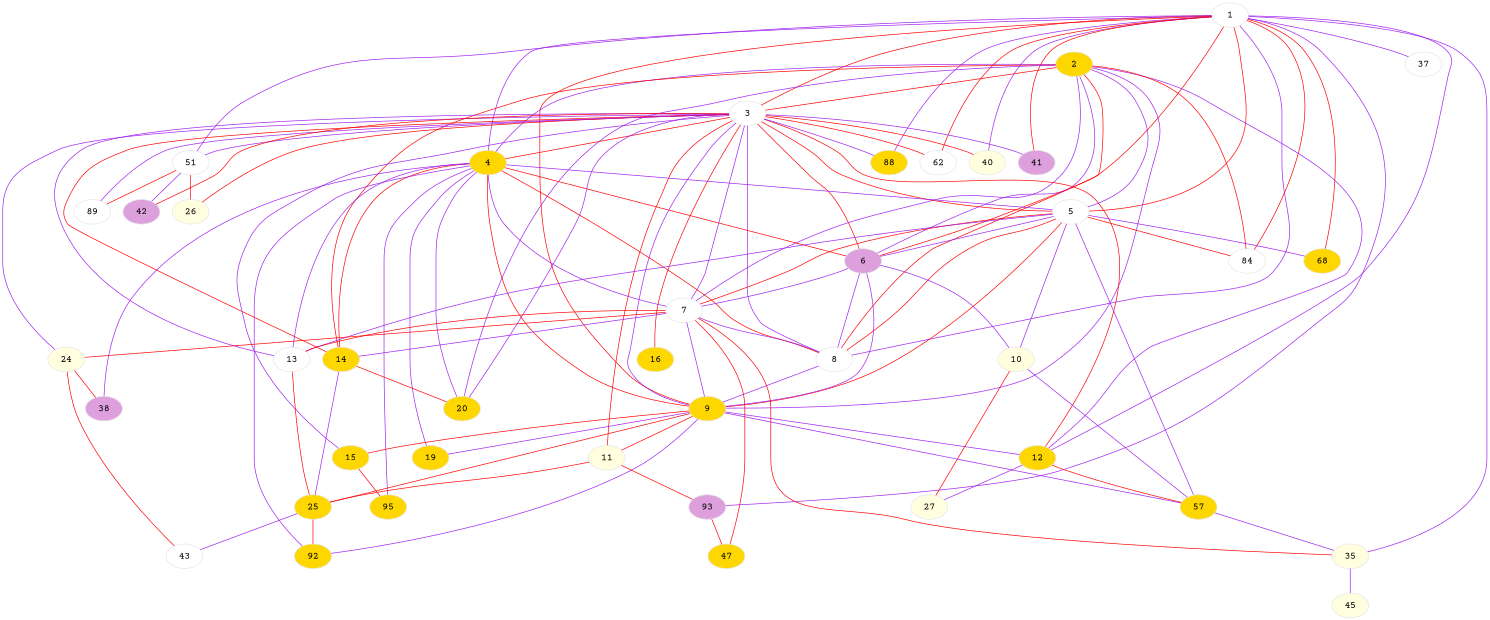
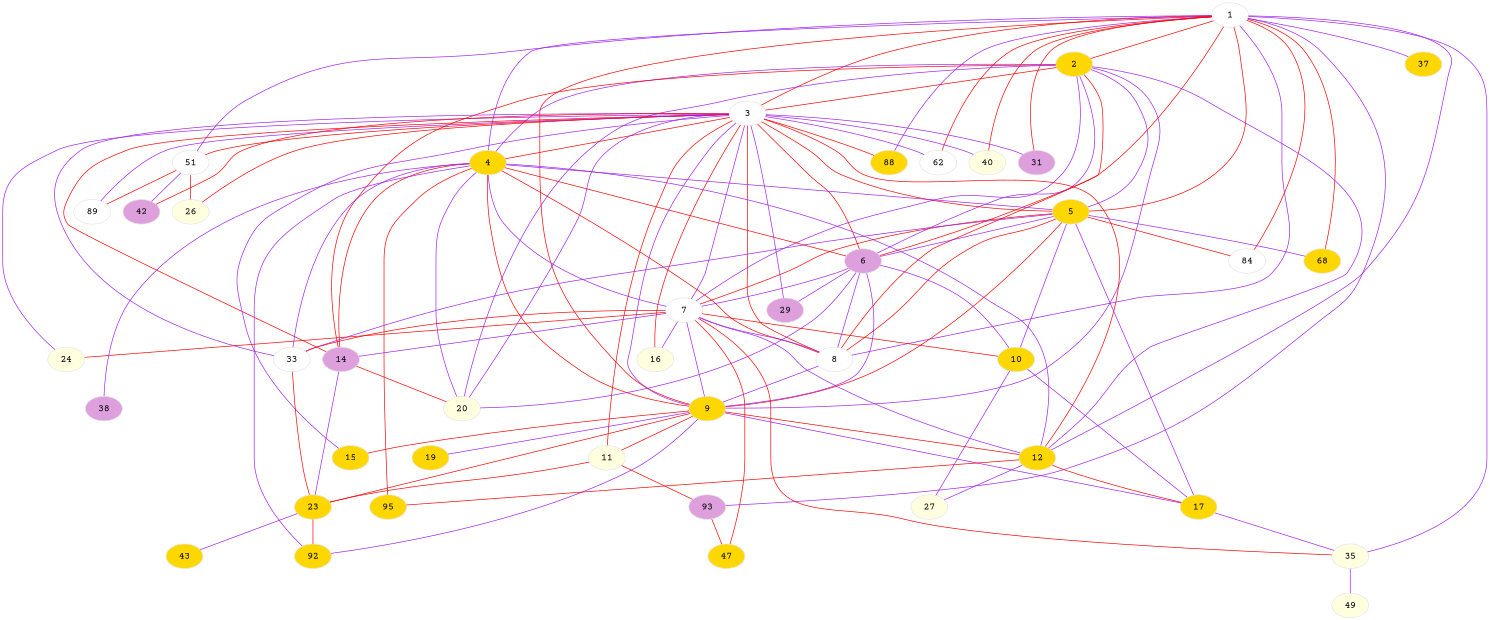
(1060, 40) -> (1060, 40)
(1423, 64) -> (1423, 64)
(1206, 124) -> (1152, 40)
(466, 125) -> (466, 125)
(871, 129) -> (871, 129)
(846, 132) -> (846, 132)
(819, 136) -> (819, 136)
(1037, 163) -> (1037, 163)
(1071, 212) -> (1071, 212)
(748, 259) -> (748, 259)
(410, 296) -> (822, 222)
(384, 310) -> (384, 310)
none -> (785, 310)
none -> (670, 335)
none -> (857, 337)
(292, 359) -> (292, 359)
(341, 359) -> (341, 359)
(655, 359) -> (655, 359)
(1016, 359) -> (1016, 359)
none -> (684, 379)
(85, 384) -> none
none -> (855, 395)
(462, 409) -> (462, 409)
(872, 433) -> (872, 433)
(973, 433) -> (973, 433)
(106, 467) -> none
(369, 482) -> (713, 482)
(313, 507) -> (313, 507)
(1199, 507) -> (1199, 507)
(184, 556) -> (184, 556)
(1350, 605) -> (1350, 605)
